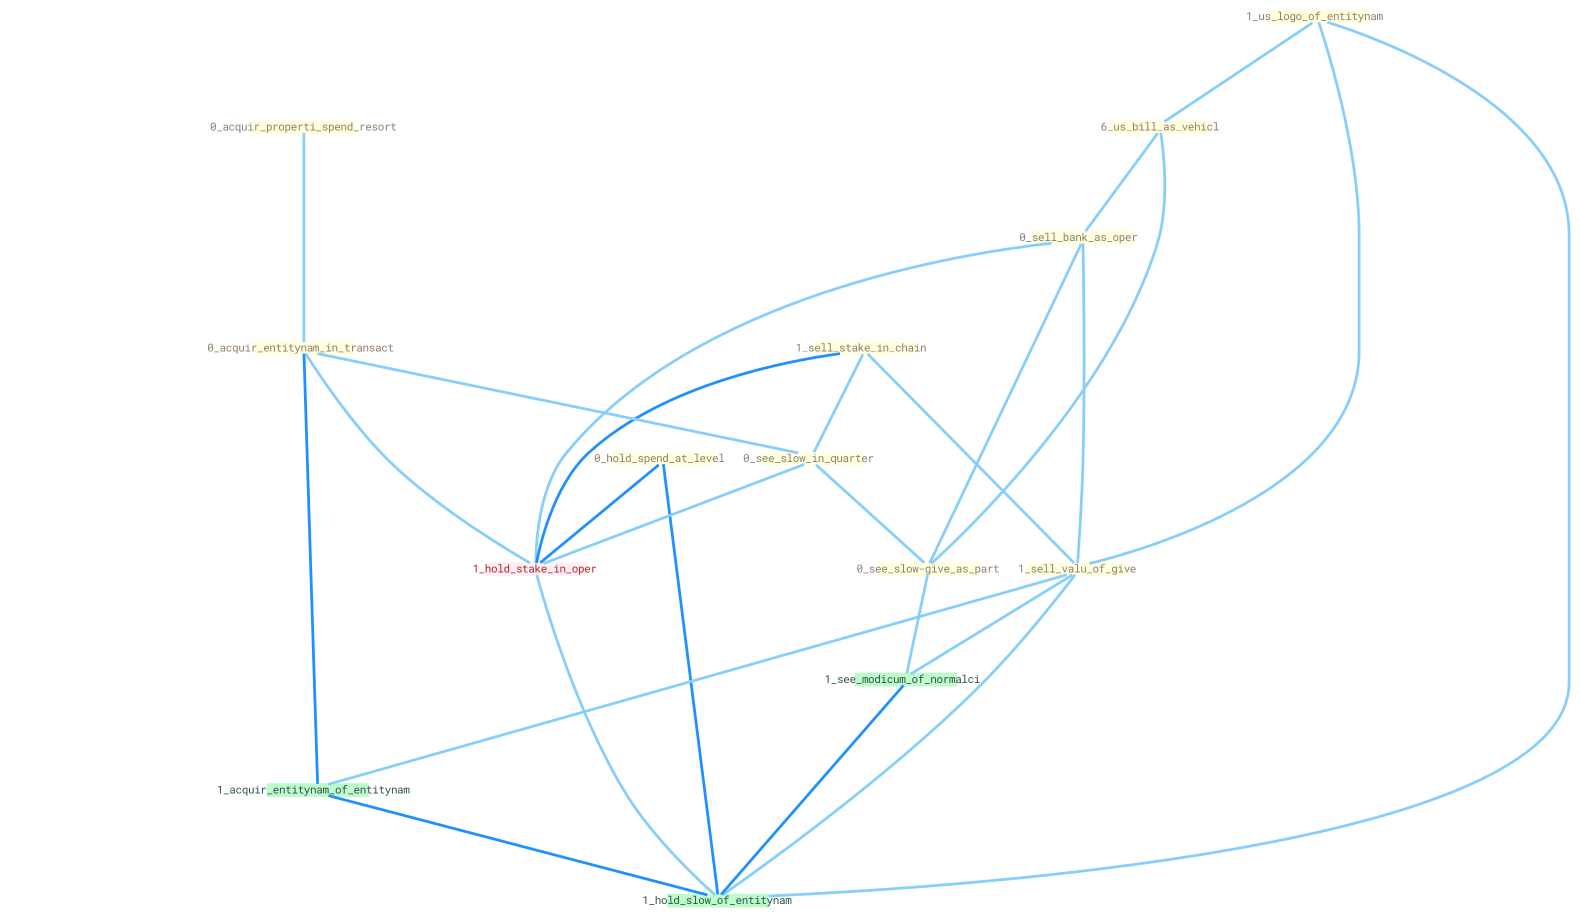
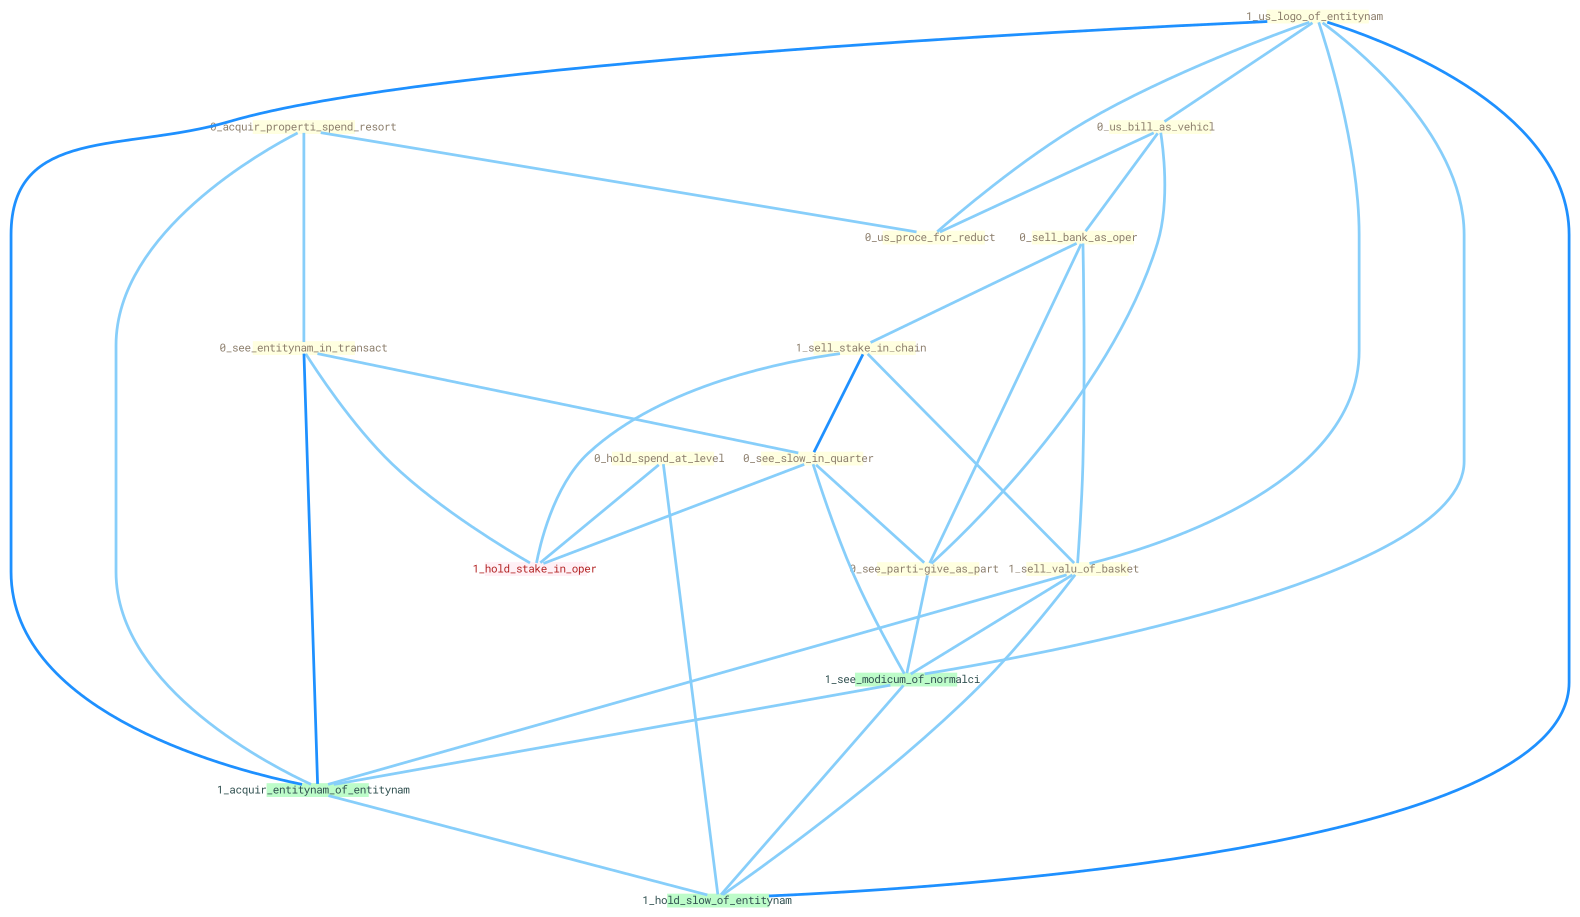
none -> (253, 116)
(1160, 127) -> (1160, 127)
none -> (934, 238)
(736, 329) -> (974, 293)
(304, 348) -> (304, 348)
(838, 403) -> (838, 403)
(659, 406) -> (659, 406)
none -> (116, 464)
none -> (1438, 509)
(600, 514) -> (600, 514)
(928, 569) -> (928, 569)
(1077, 569) -> (1077, 569)
none -> (852, 572)
(688, 658) -> (688, 658)
(1554, 715) -> (1554, 715)
none -> (612, 735)
(602, 749) -> none
(812, 790) -> (812, 790)
(518, 845) -> (518, 845)
